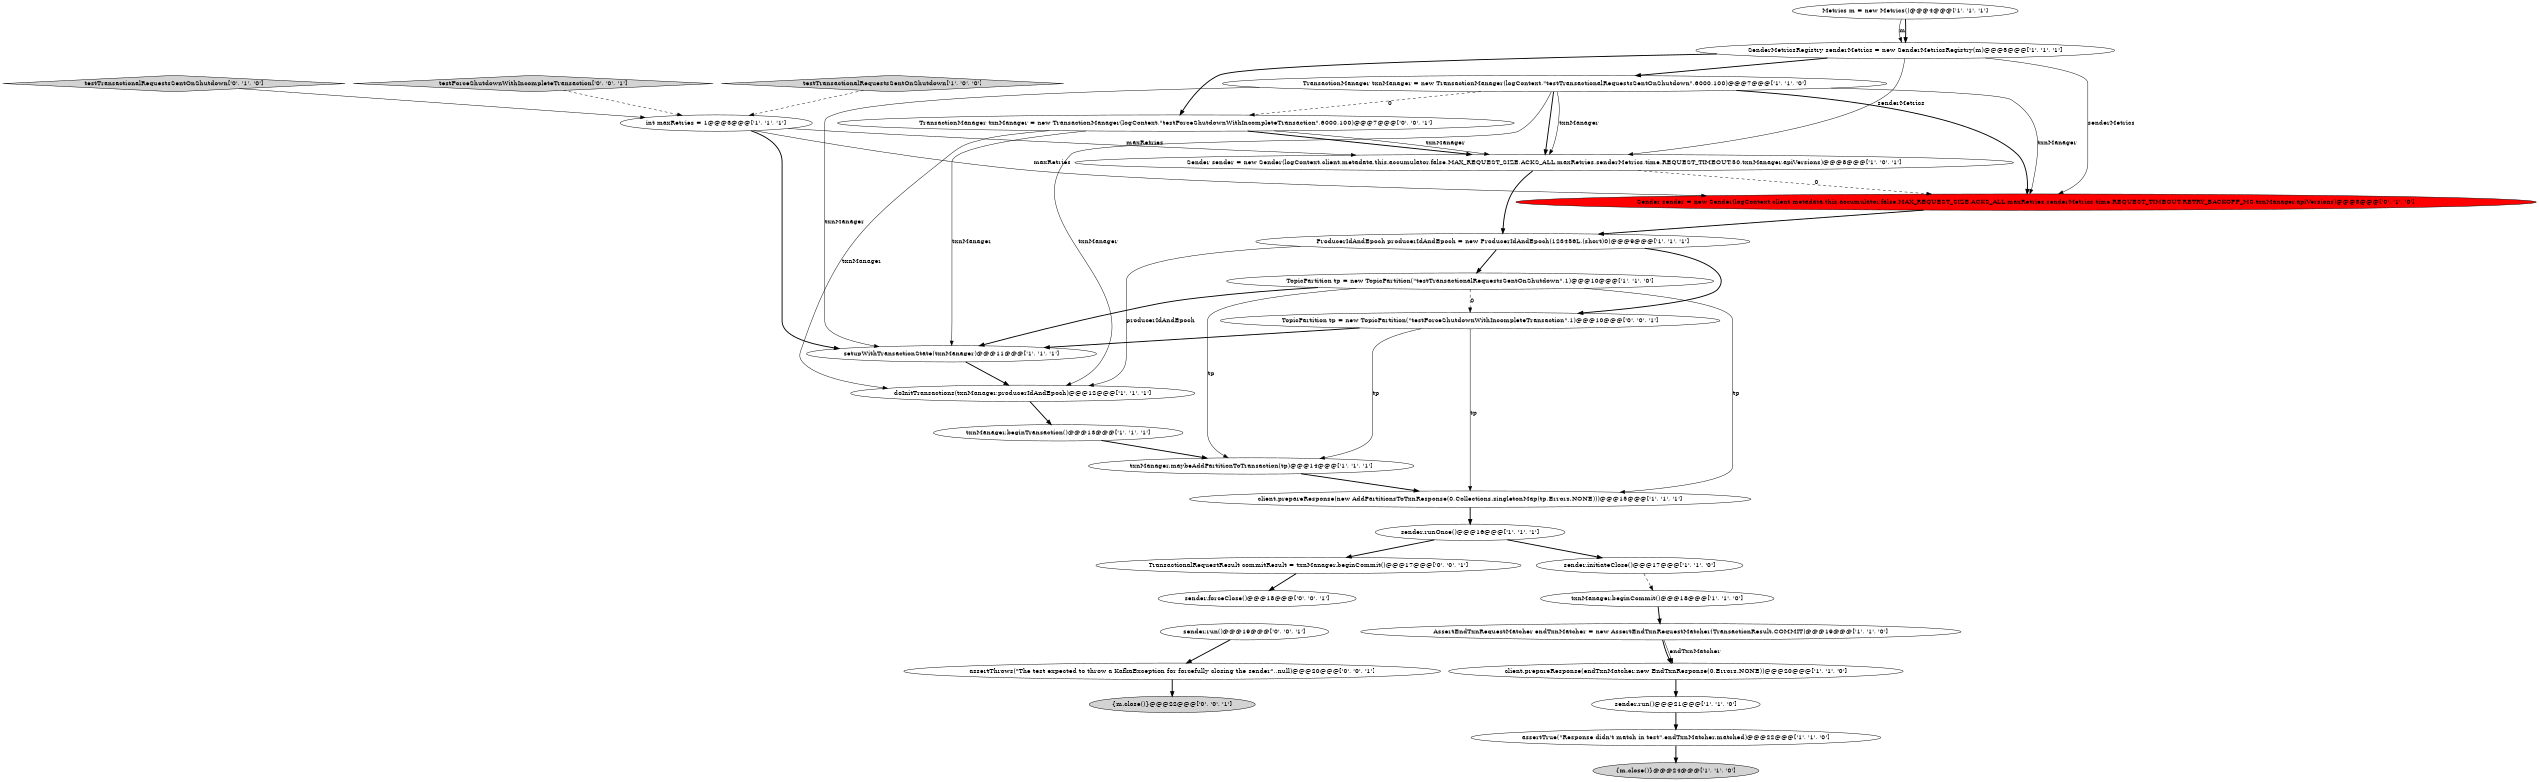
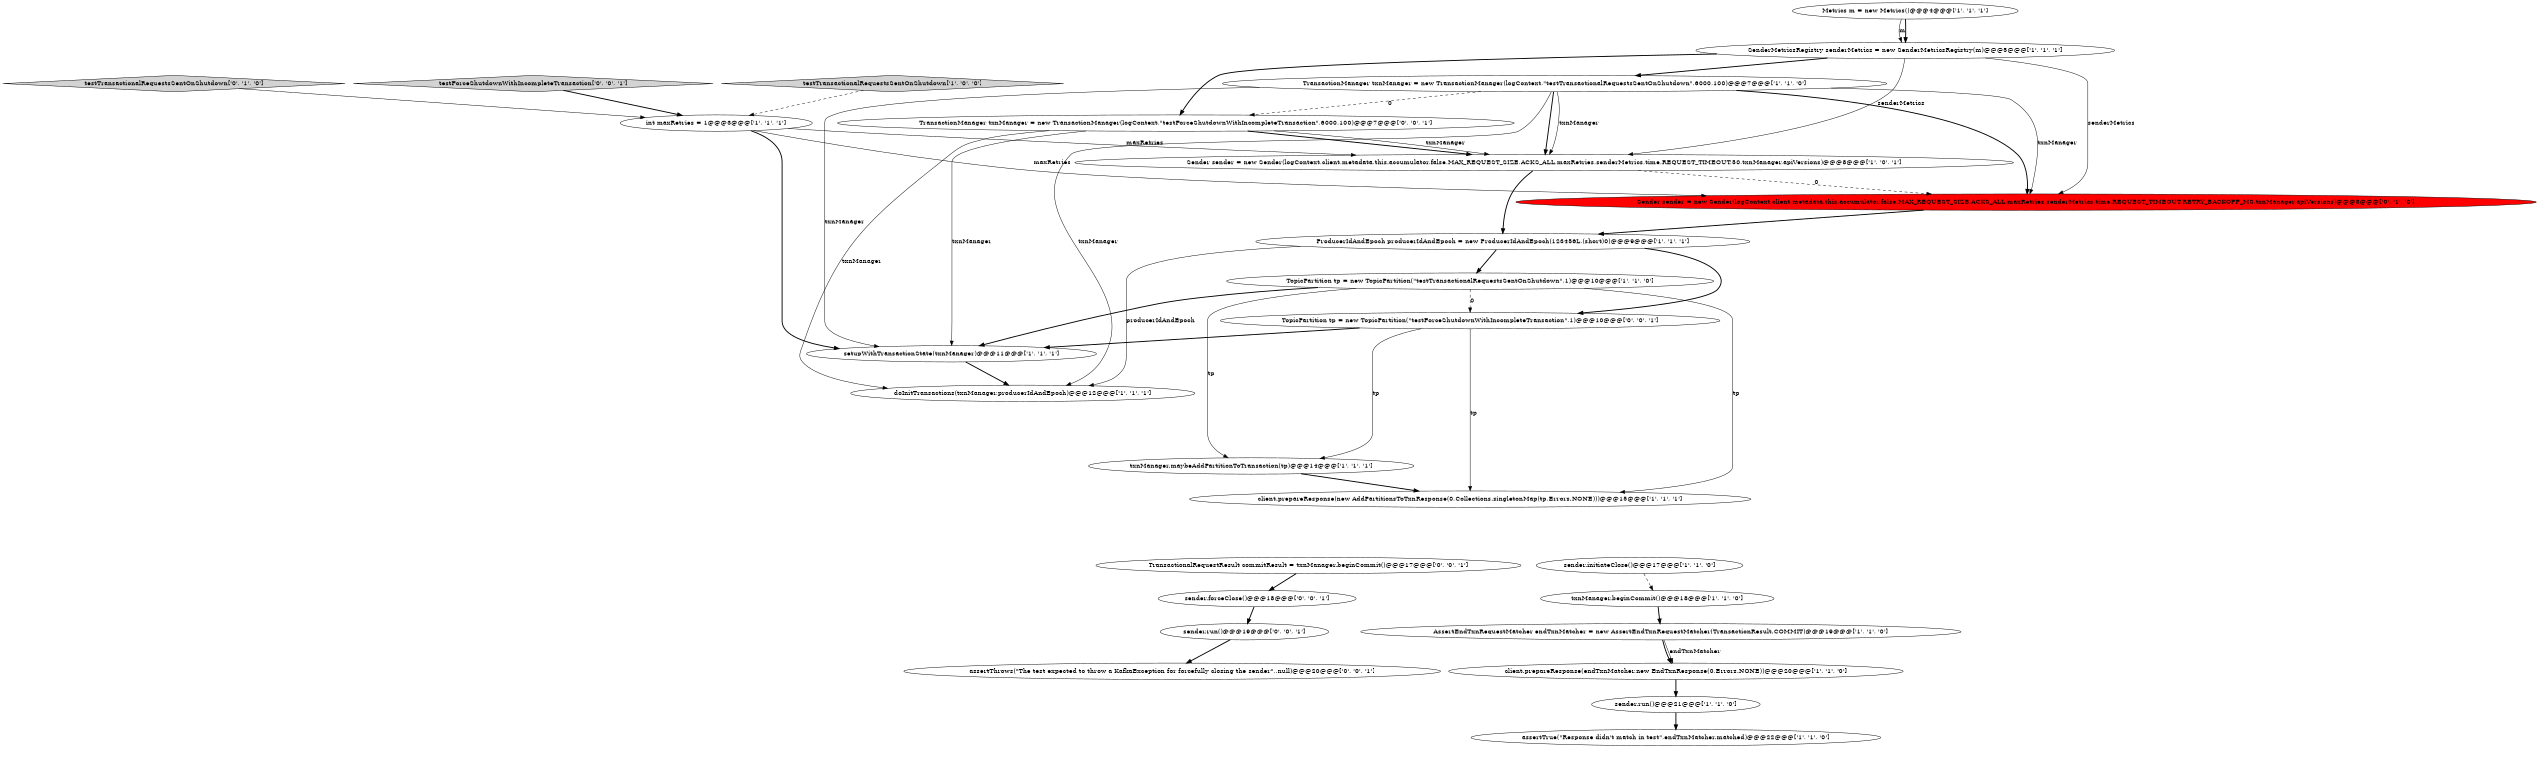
(620, 102) -> (620, 102)
(1058, 433) -> none
(1470, 532) -> none
none -> (1252, 613)
(1172, 704) -> none
(1676, 771) -> none
